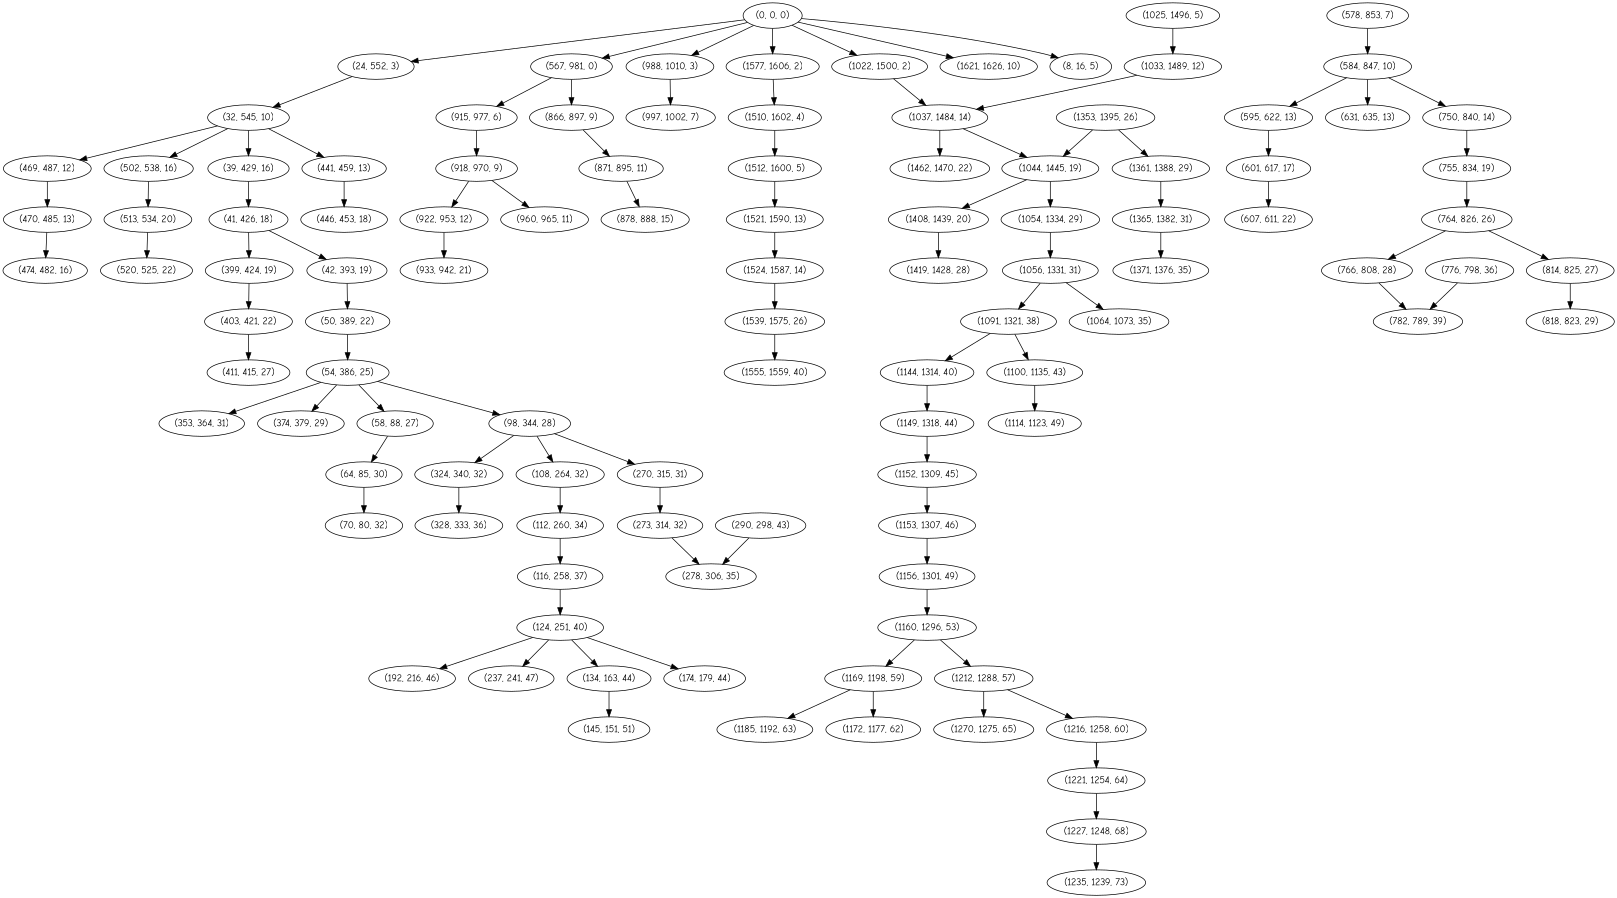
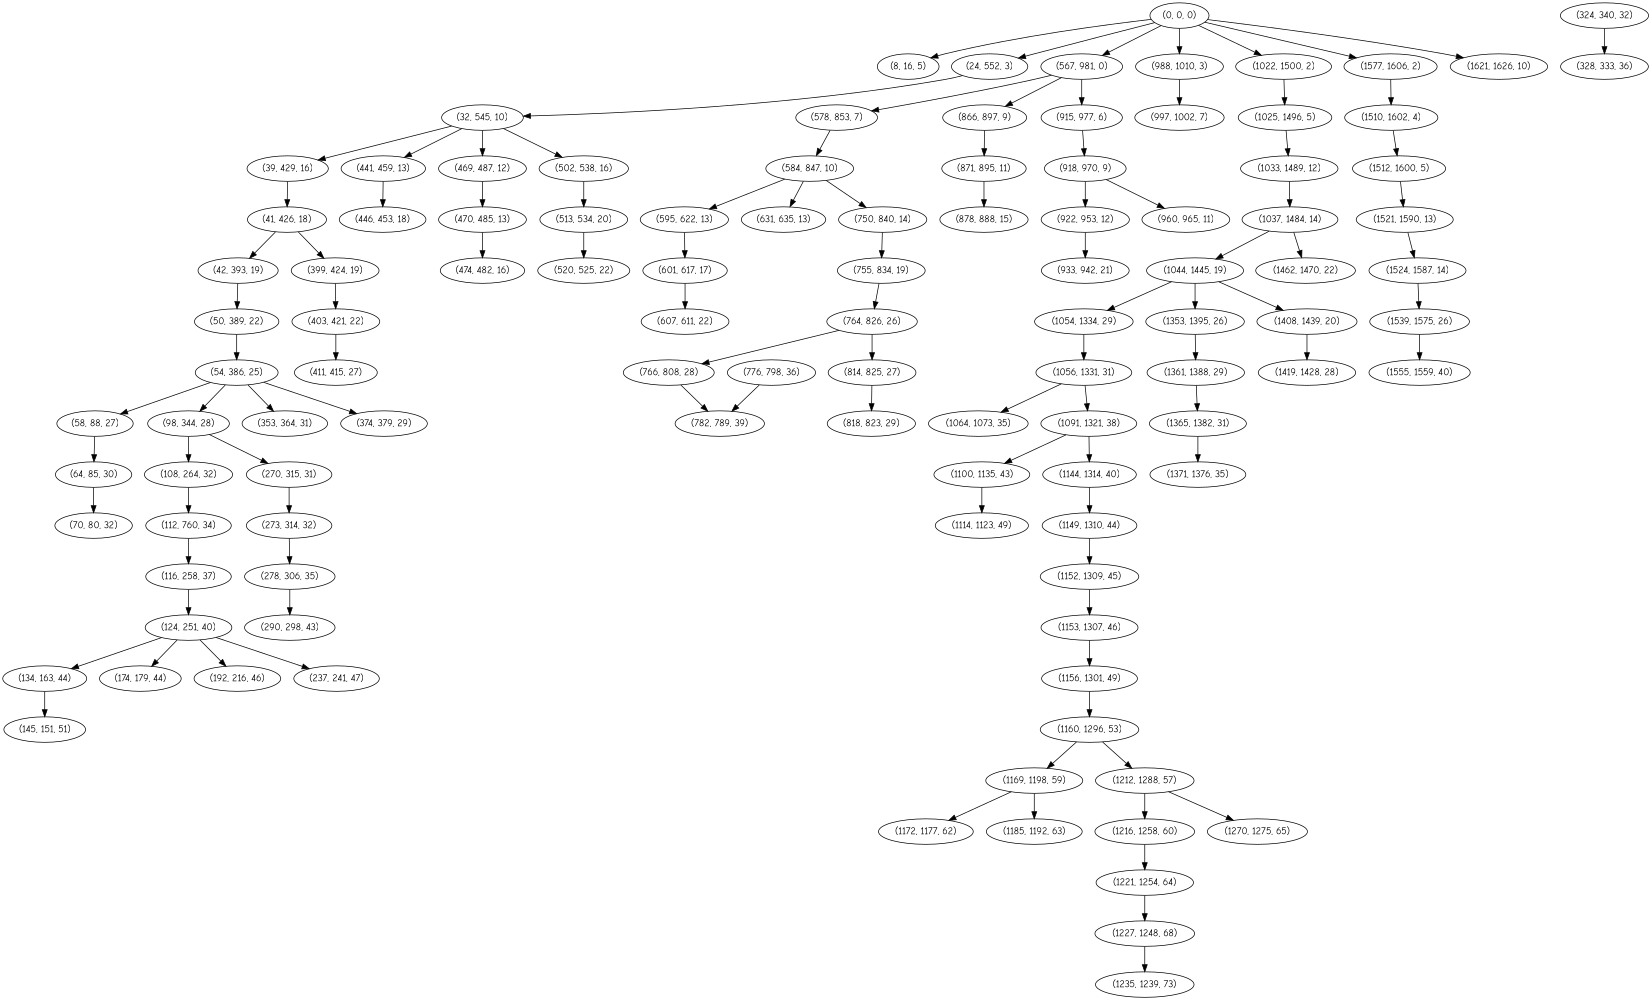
(907, 90) -> (1284, 89)
none -> (965, 94)
(1081, 141) -> (1195, 293)
(927, 424) -> (1089, 526)
(497, 447) -> none
(560, 526) -> (189, 526)
(738, 549) -> (290, 599)
